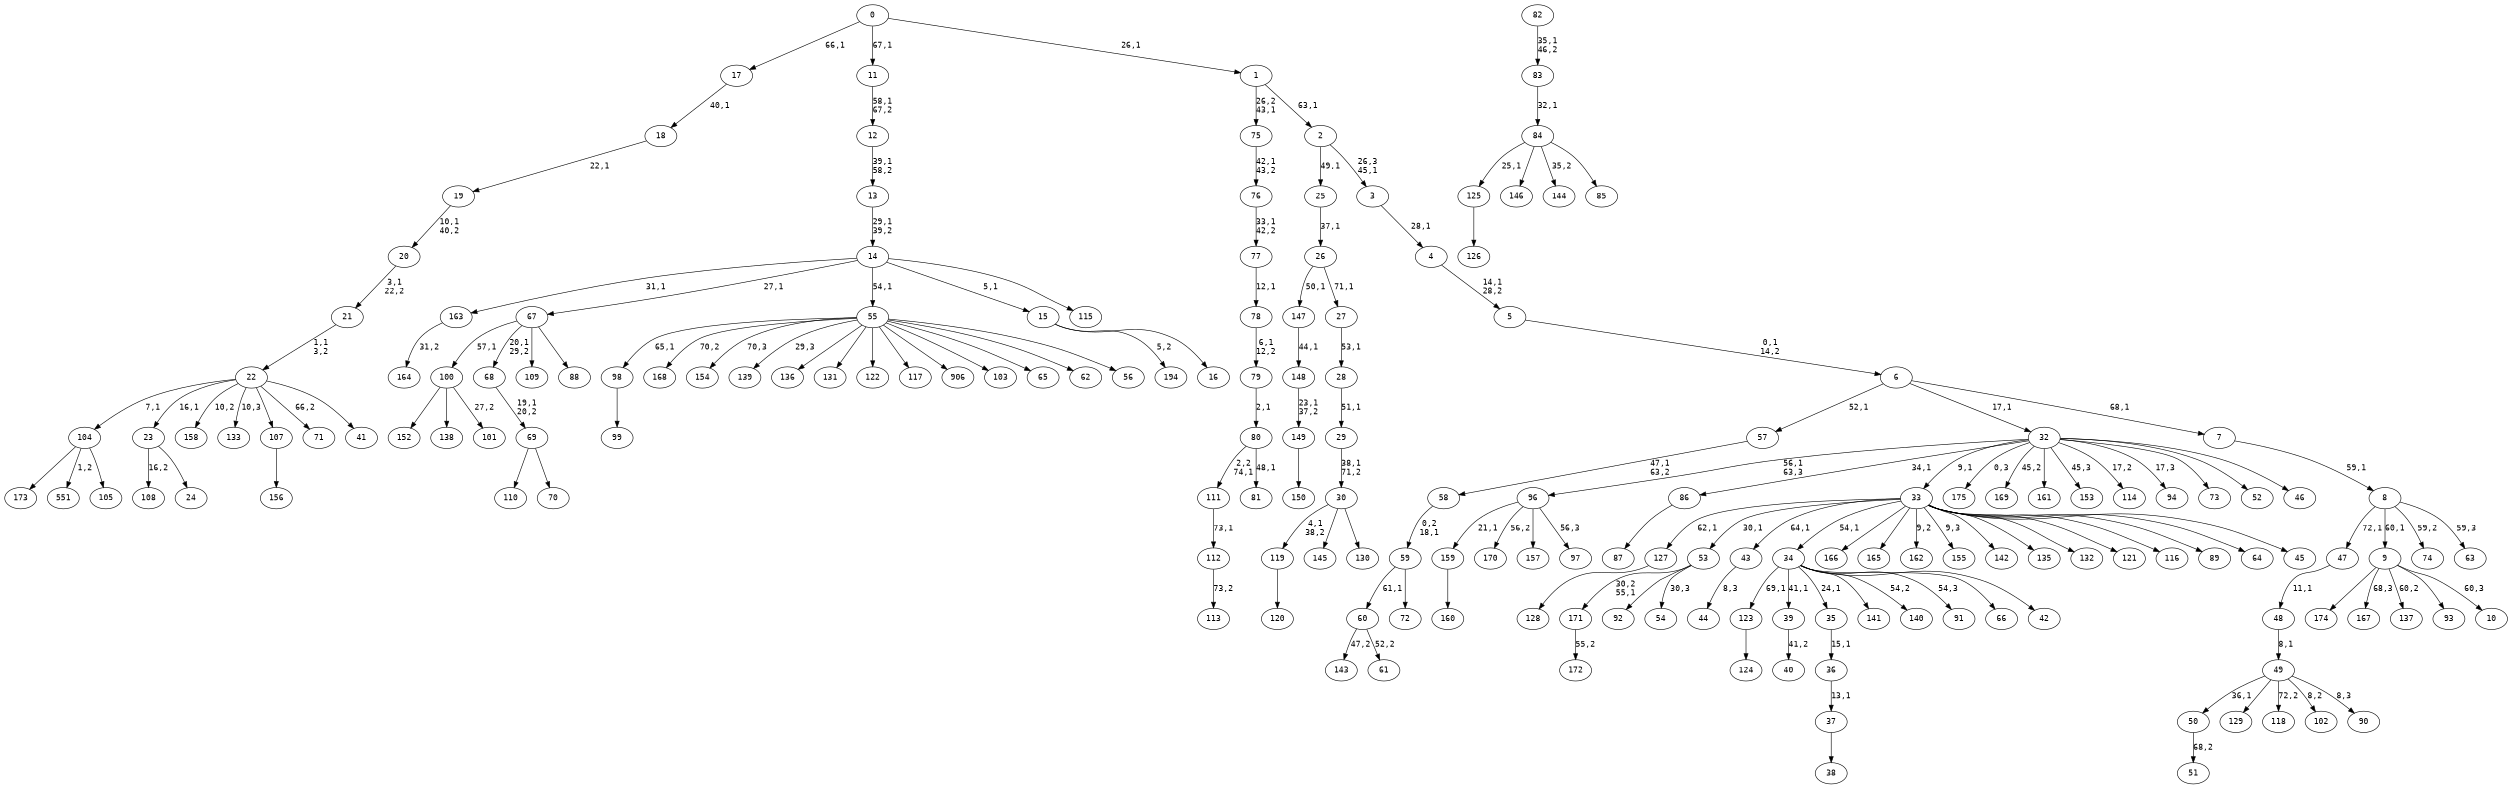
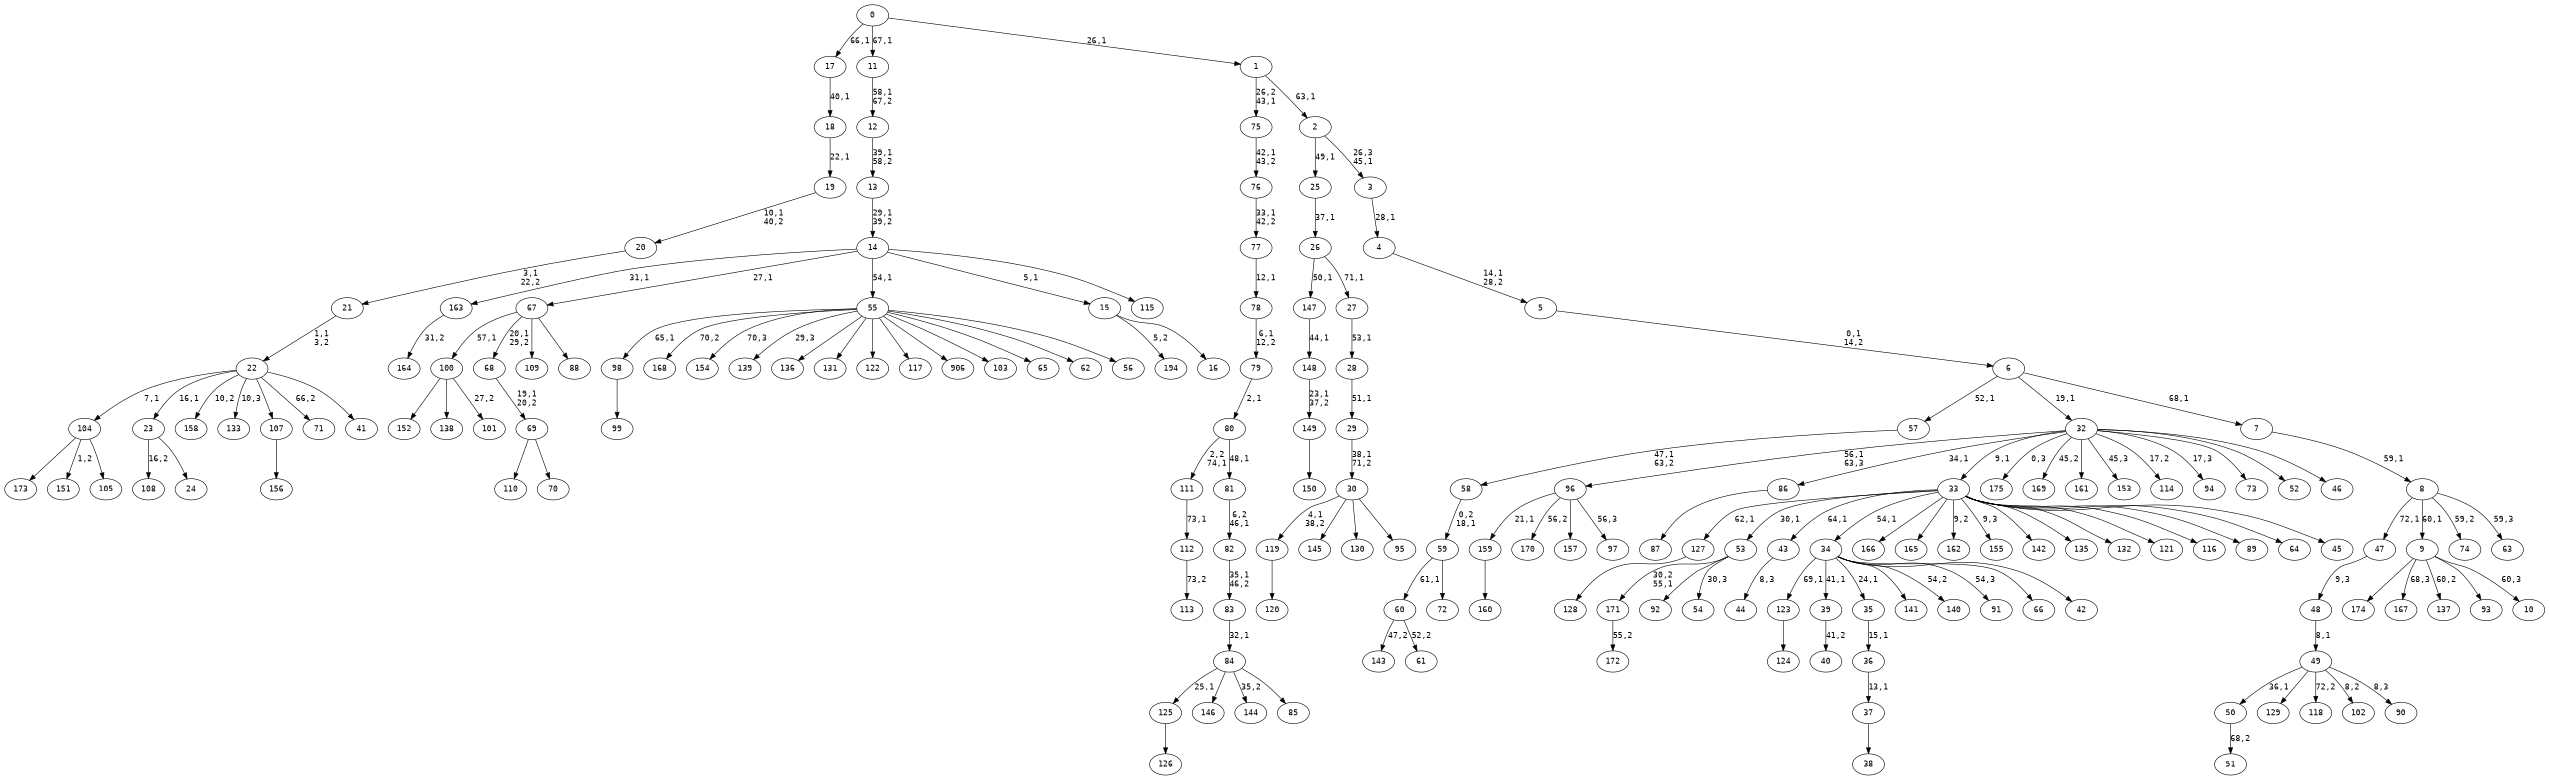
(2002, 408) -> (2066, 399)
(63, 498) -> (63, 489)
none -> (1229, 517)
none -> (1400, 550)
(2303, 589) -> (2343, 580)
